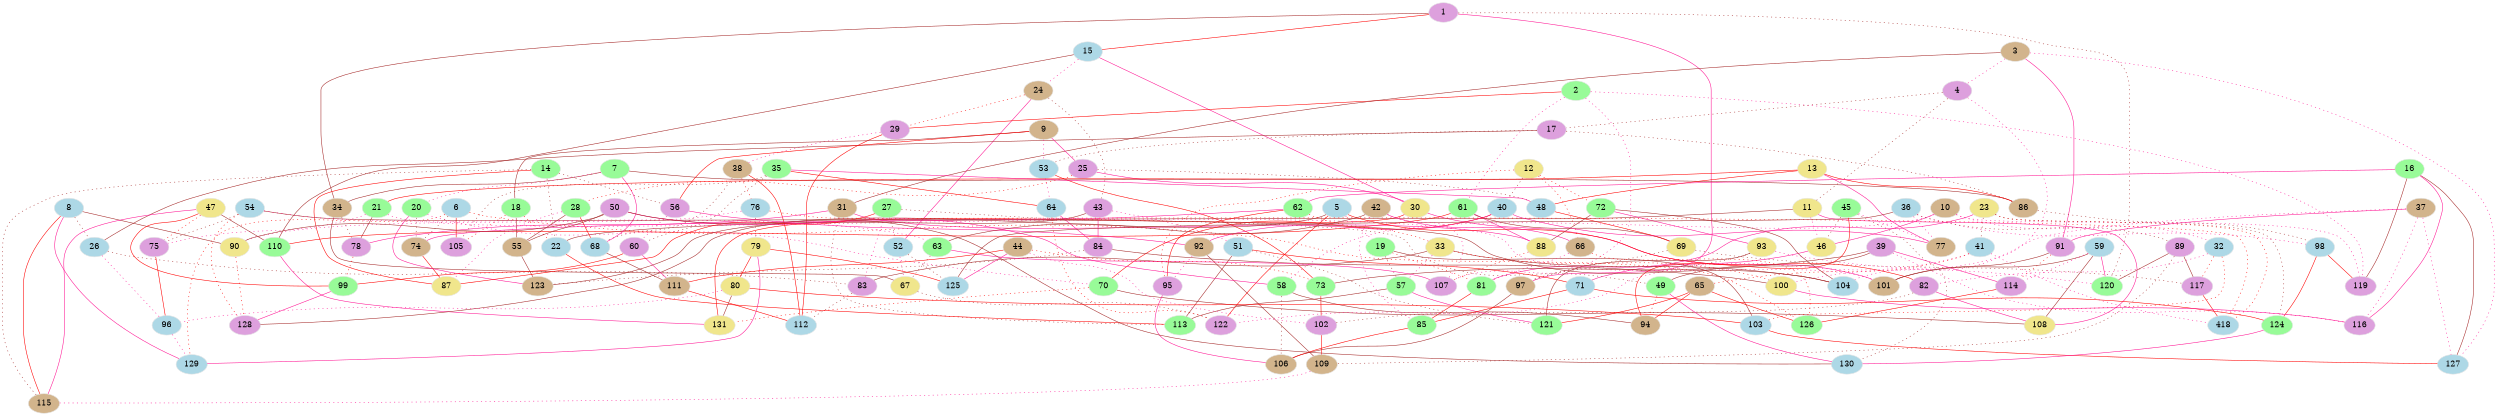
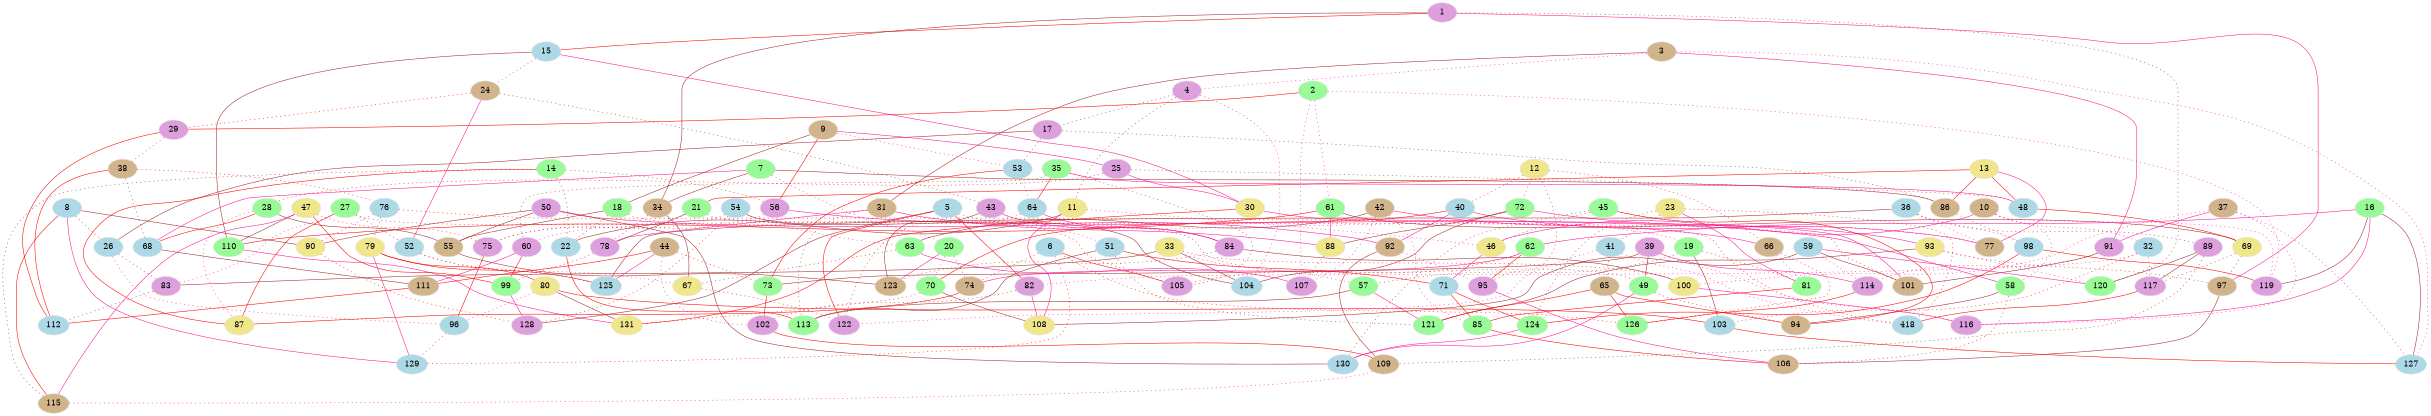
(1369, 228) -> (1356, 272)
(1506, 243) -> (1309, 223)
